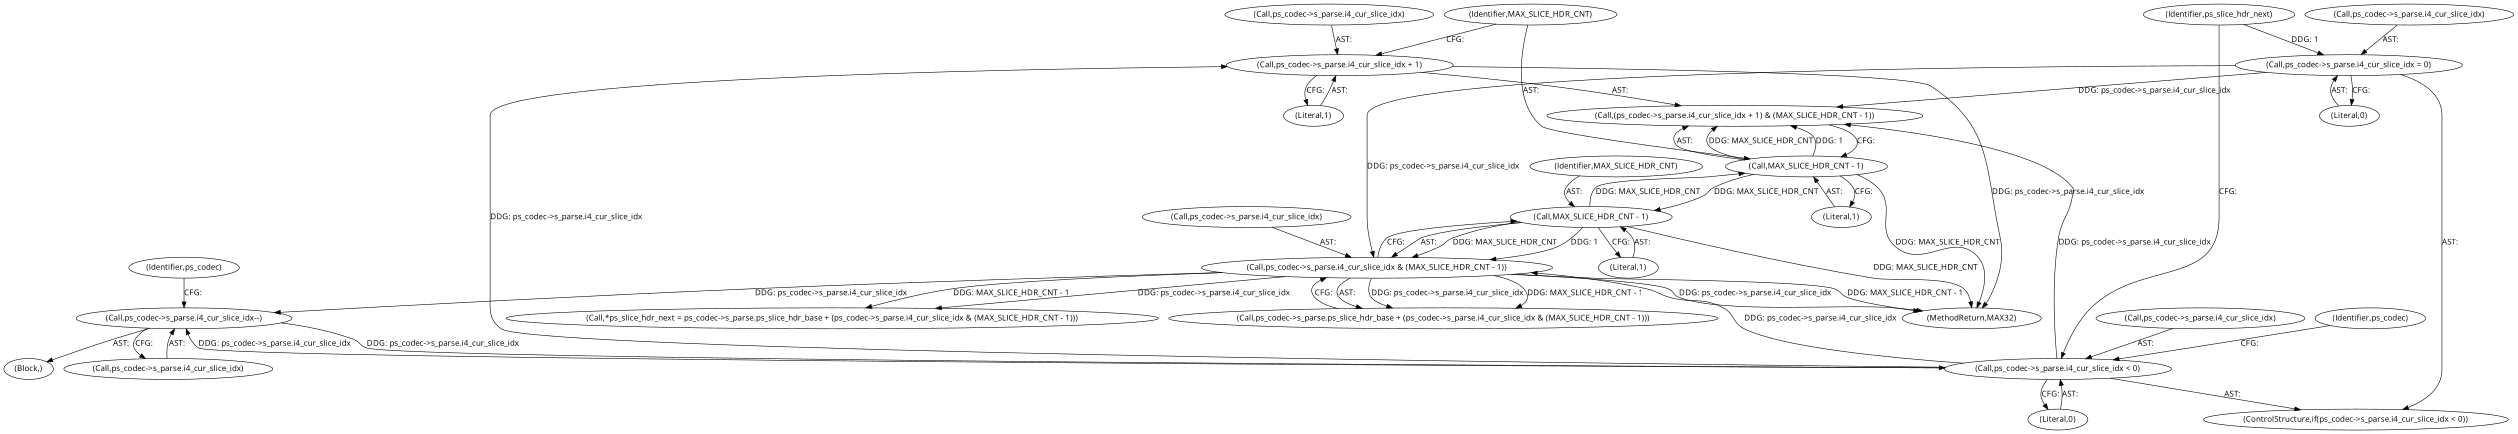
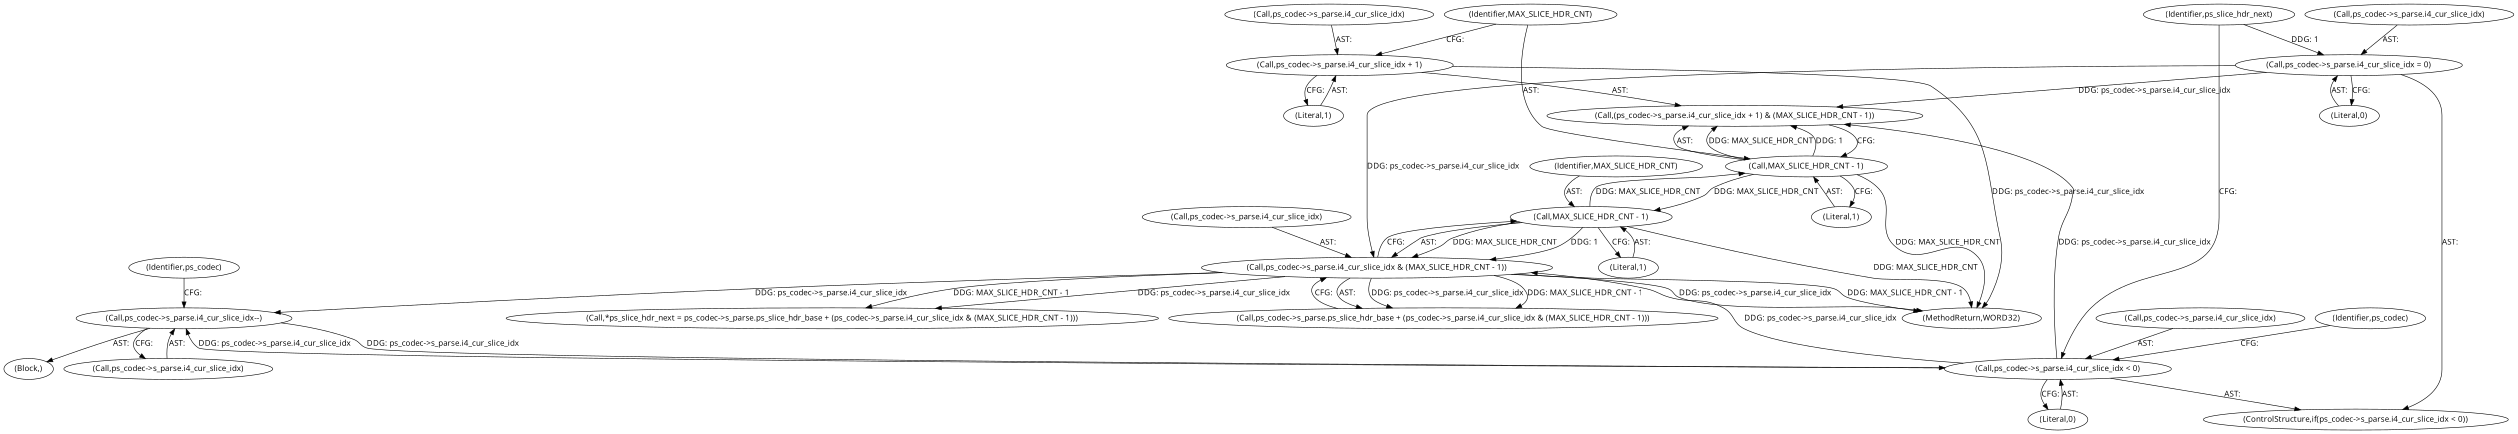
(1972, 318) -> (1972, 318)
(747, 345) -> none
